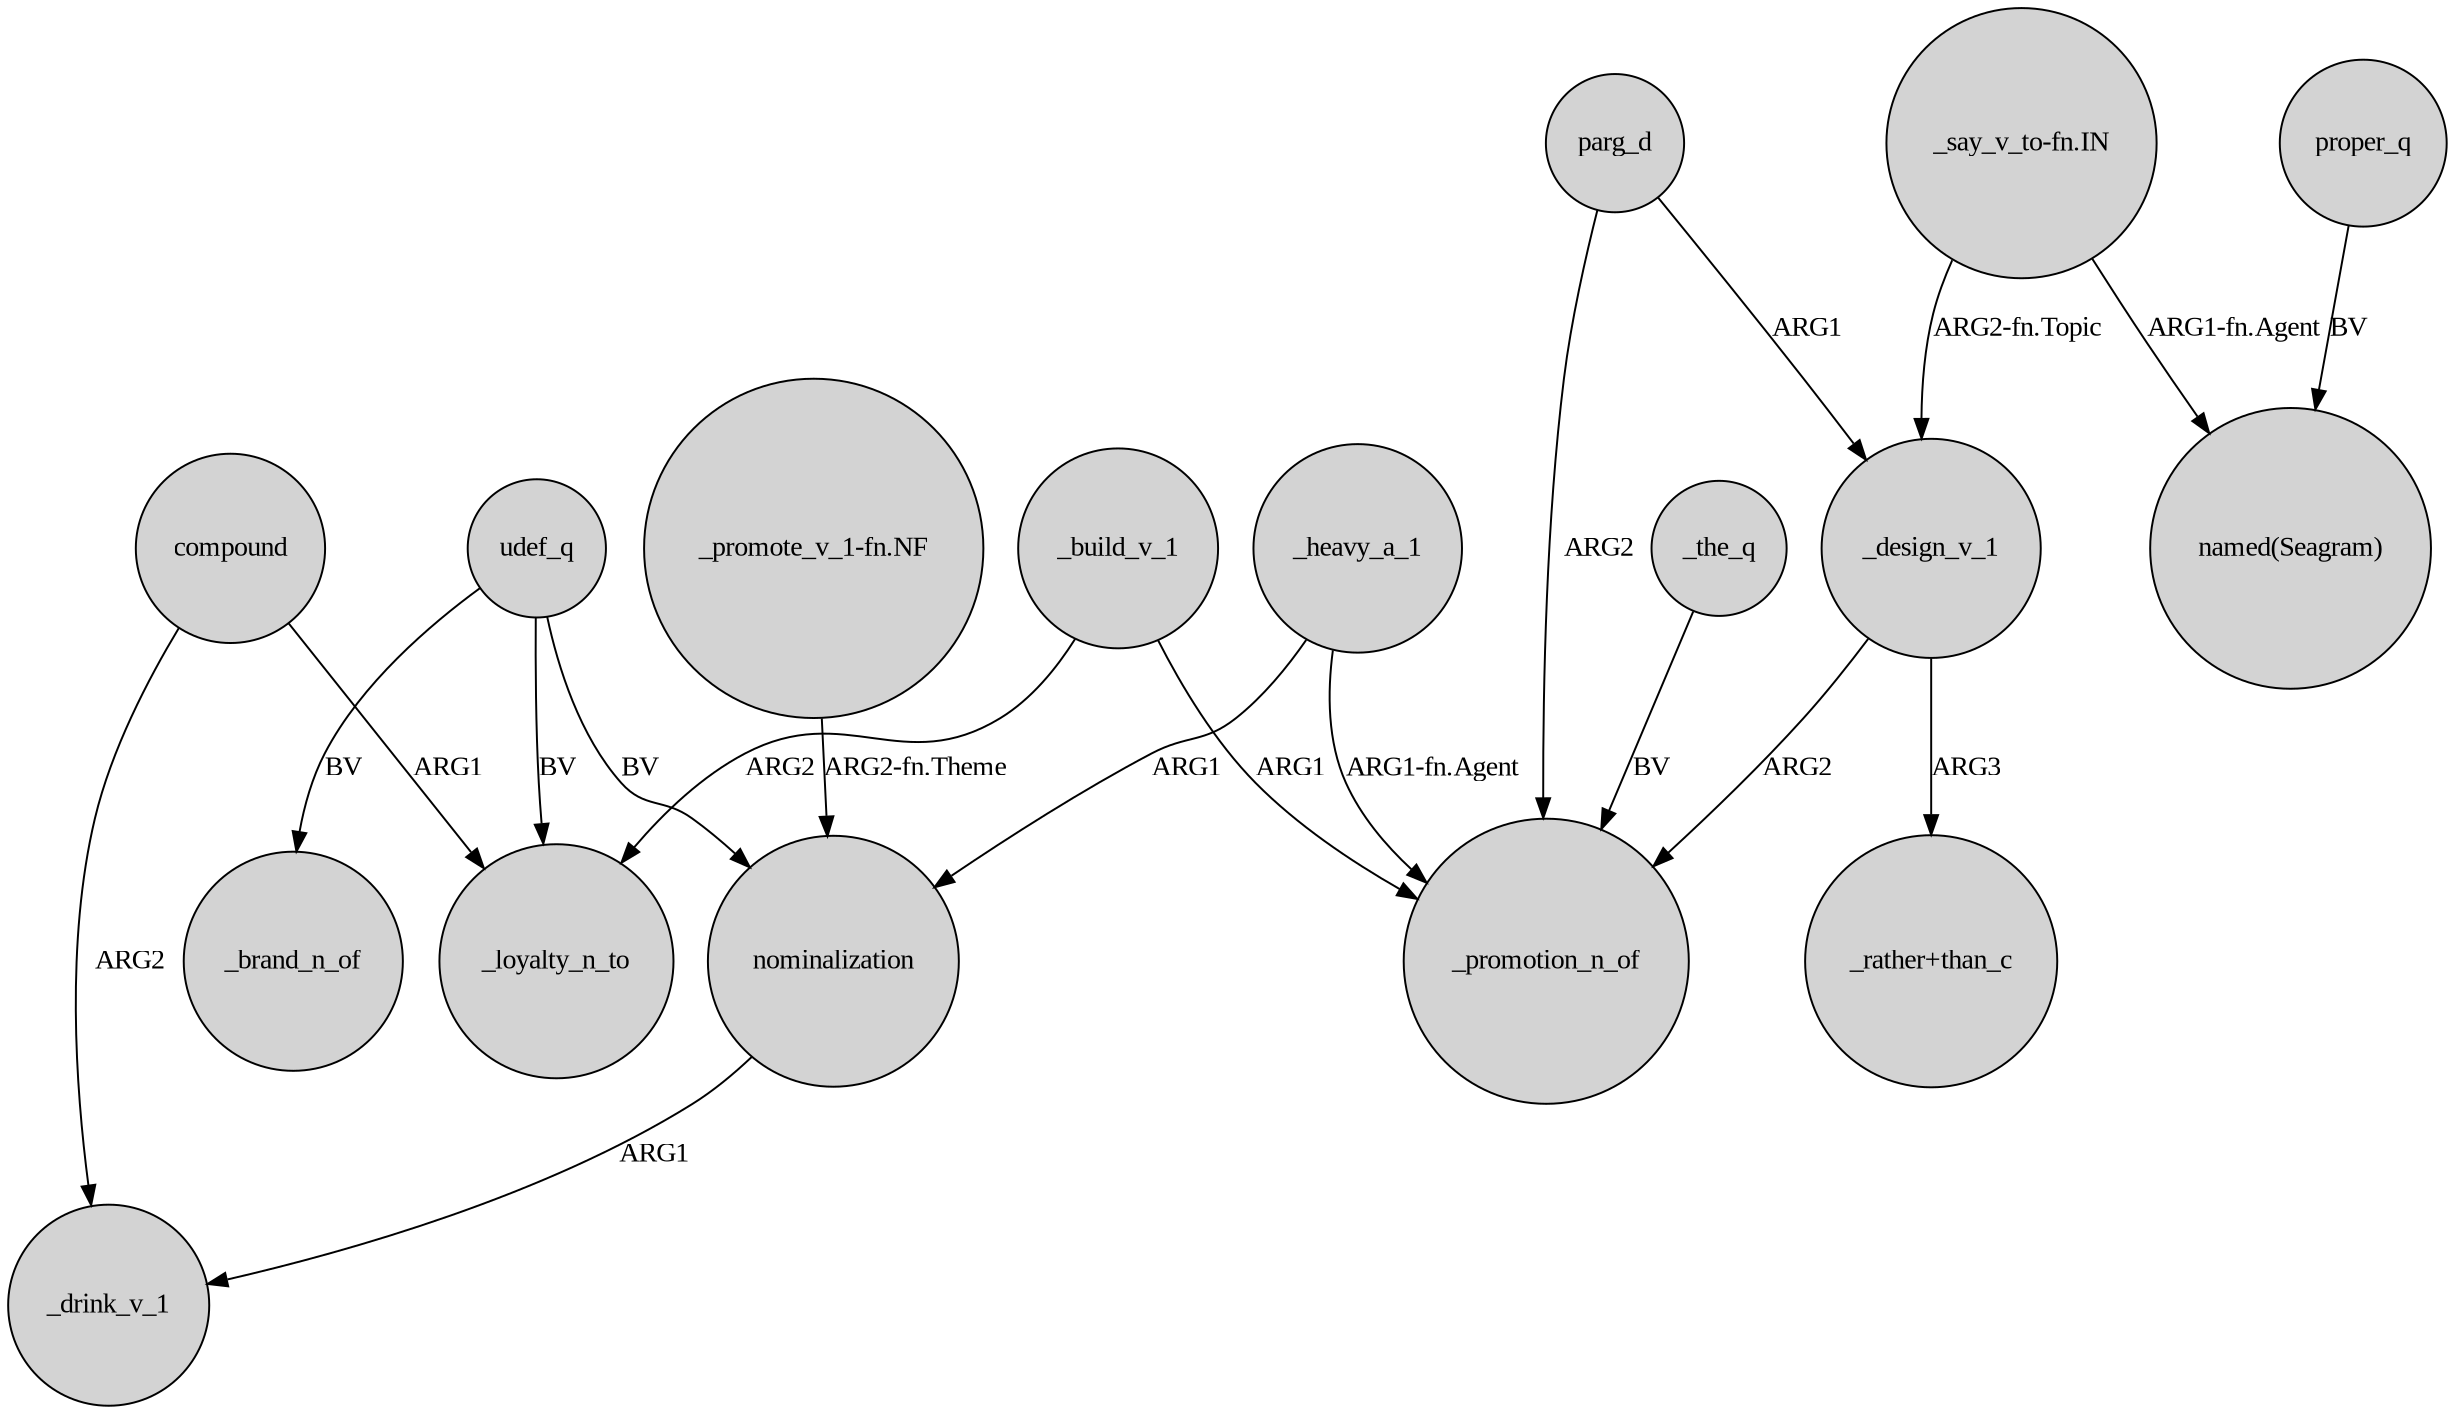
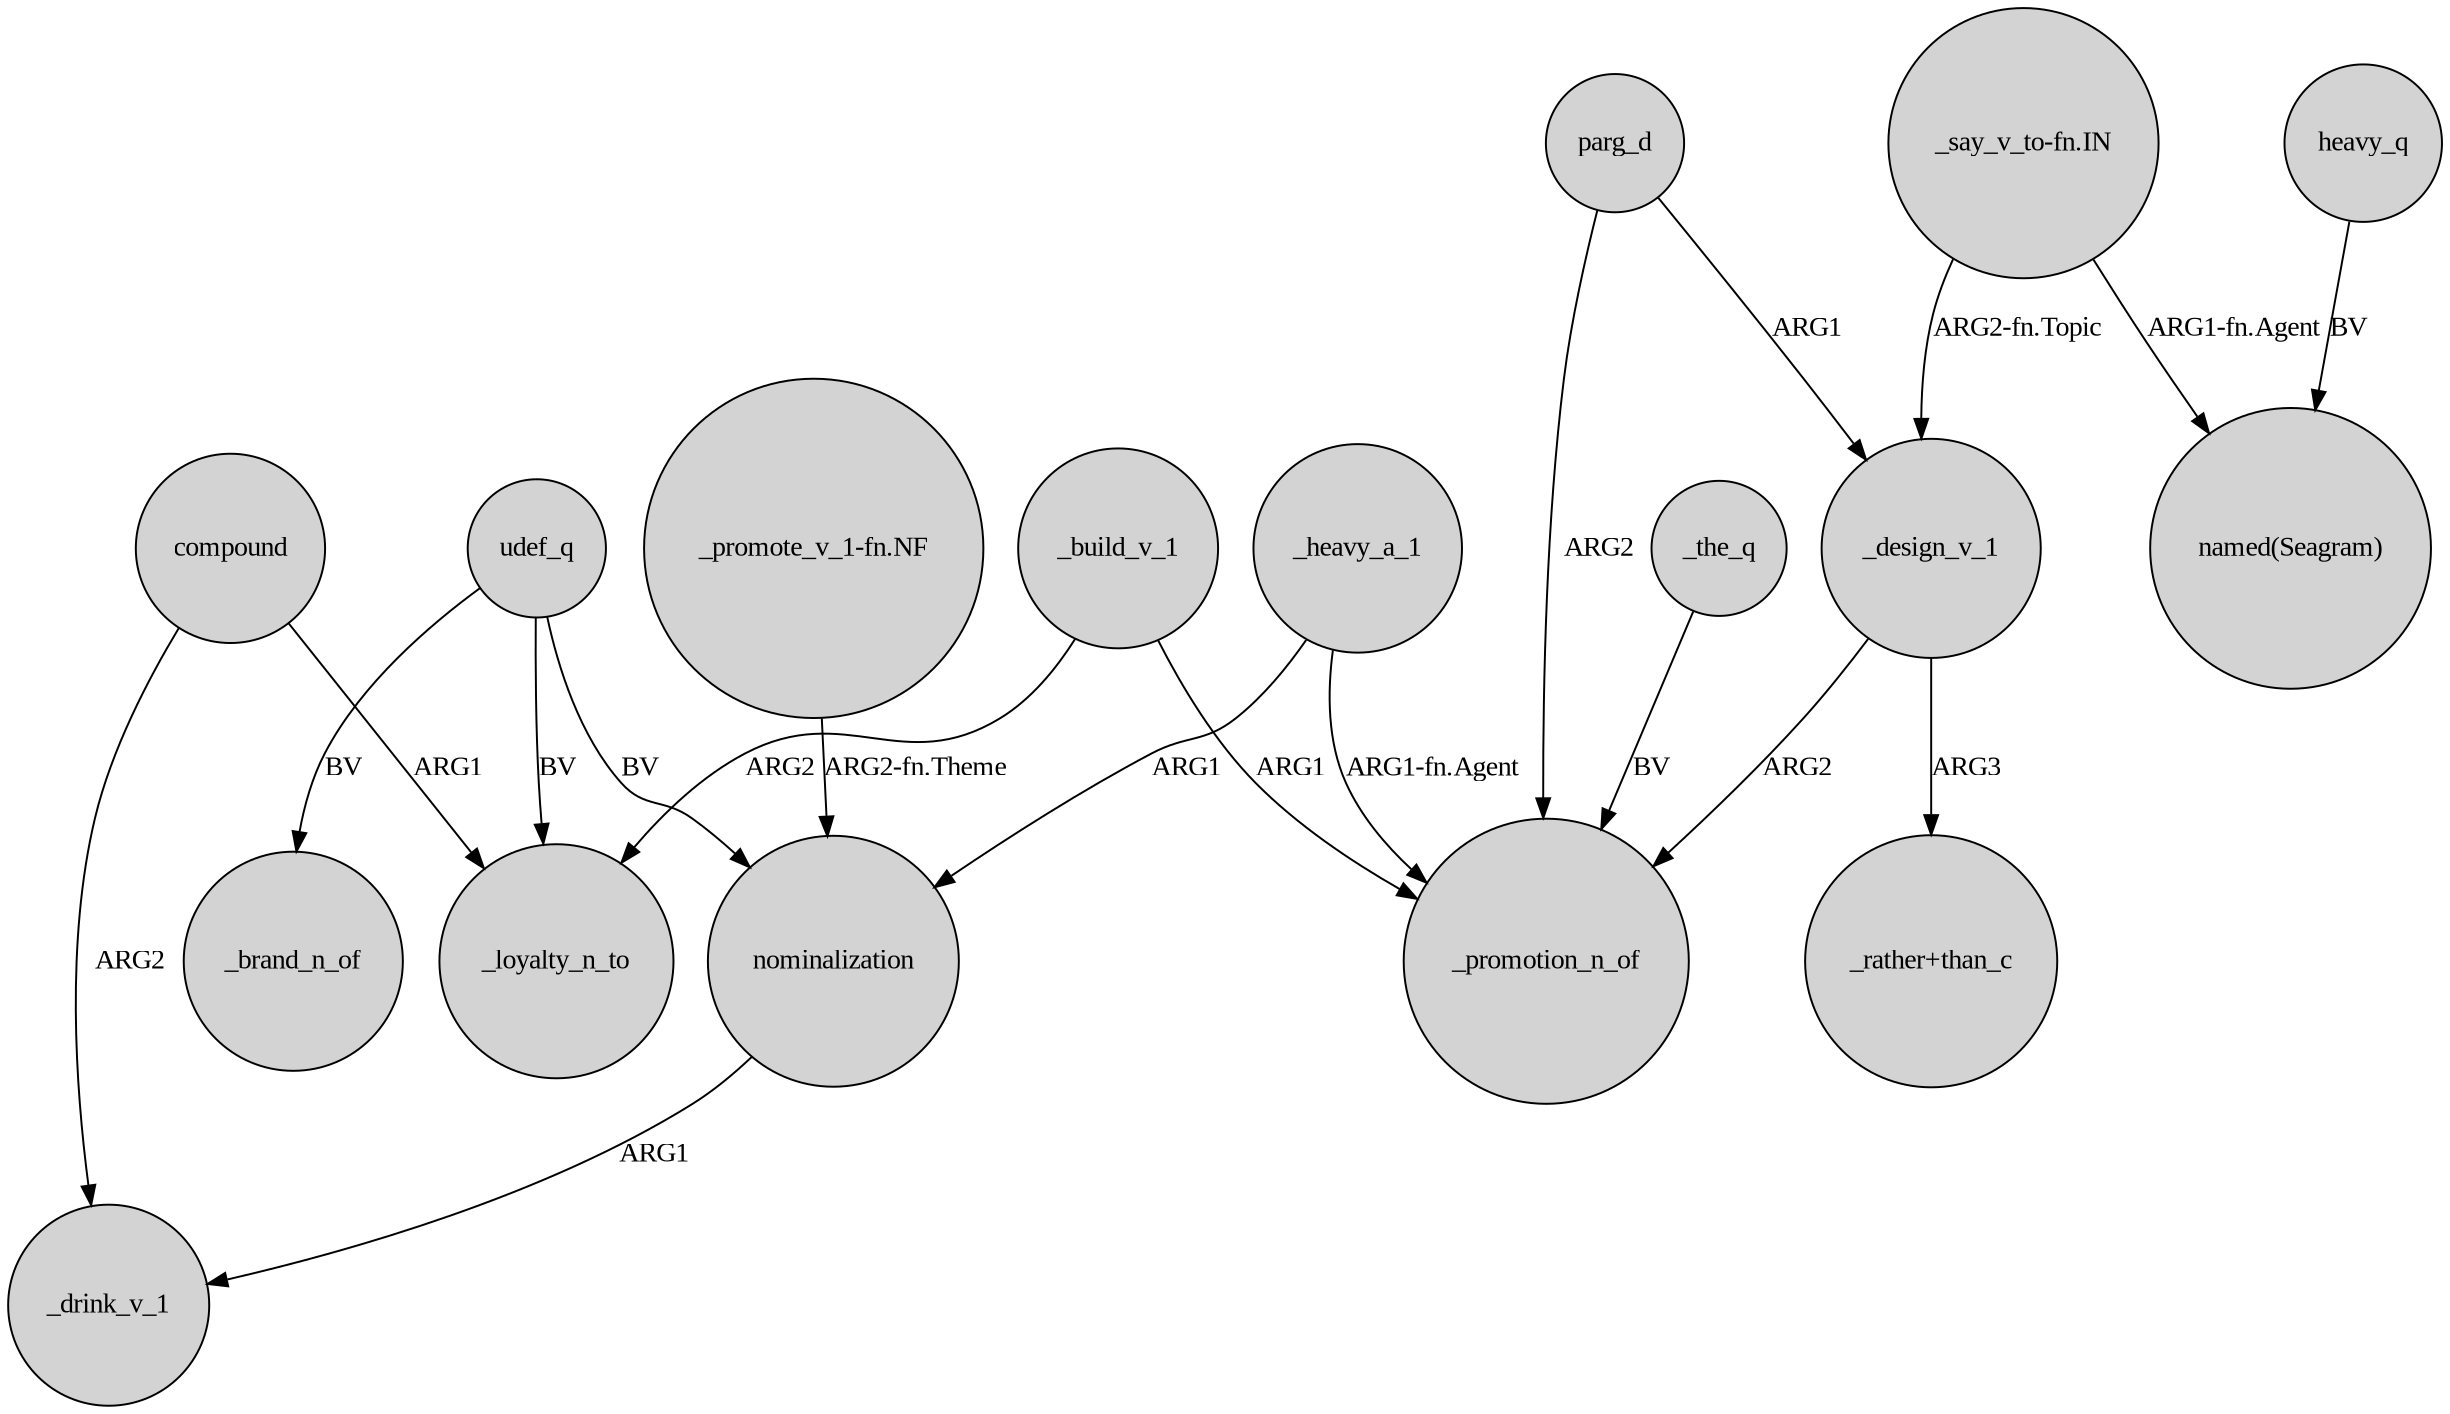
(2363, 143) -> (2363, 143)
